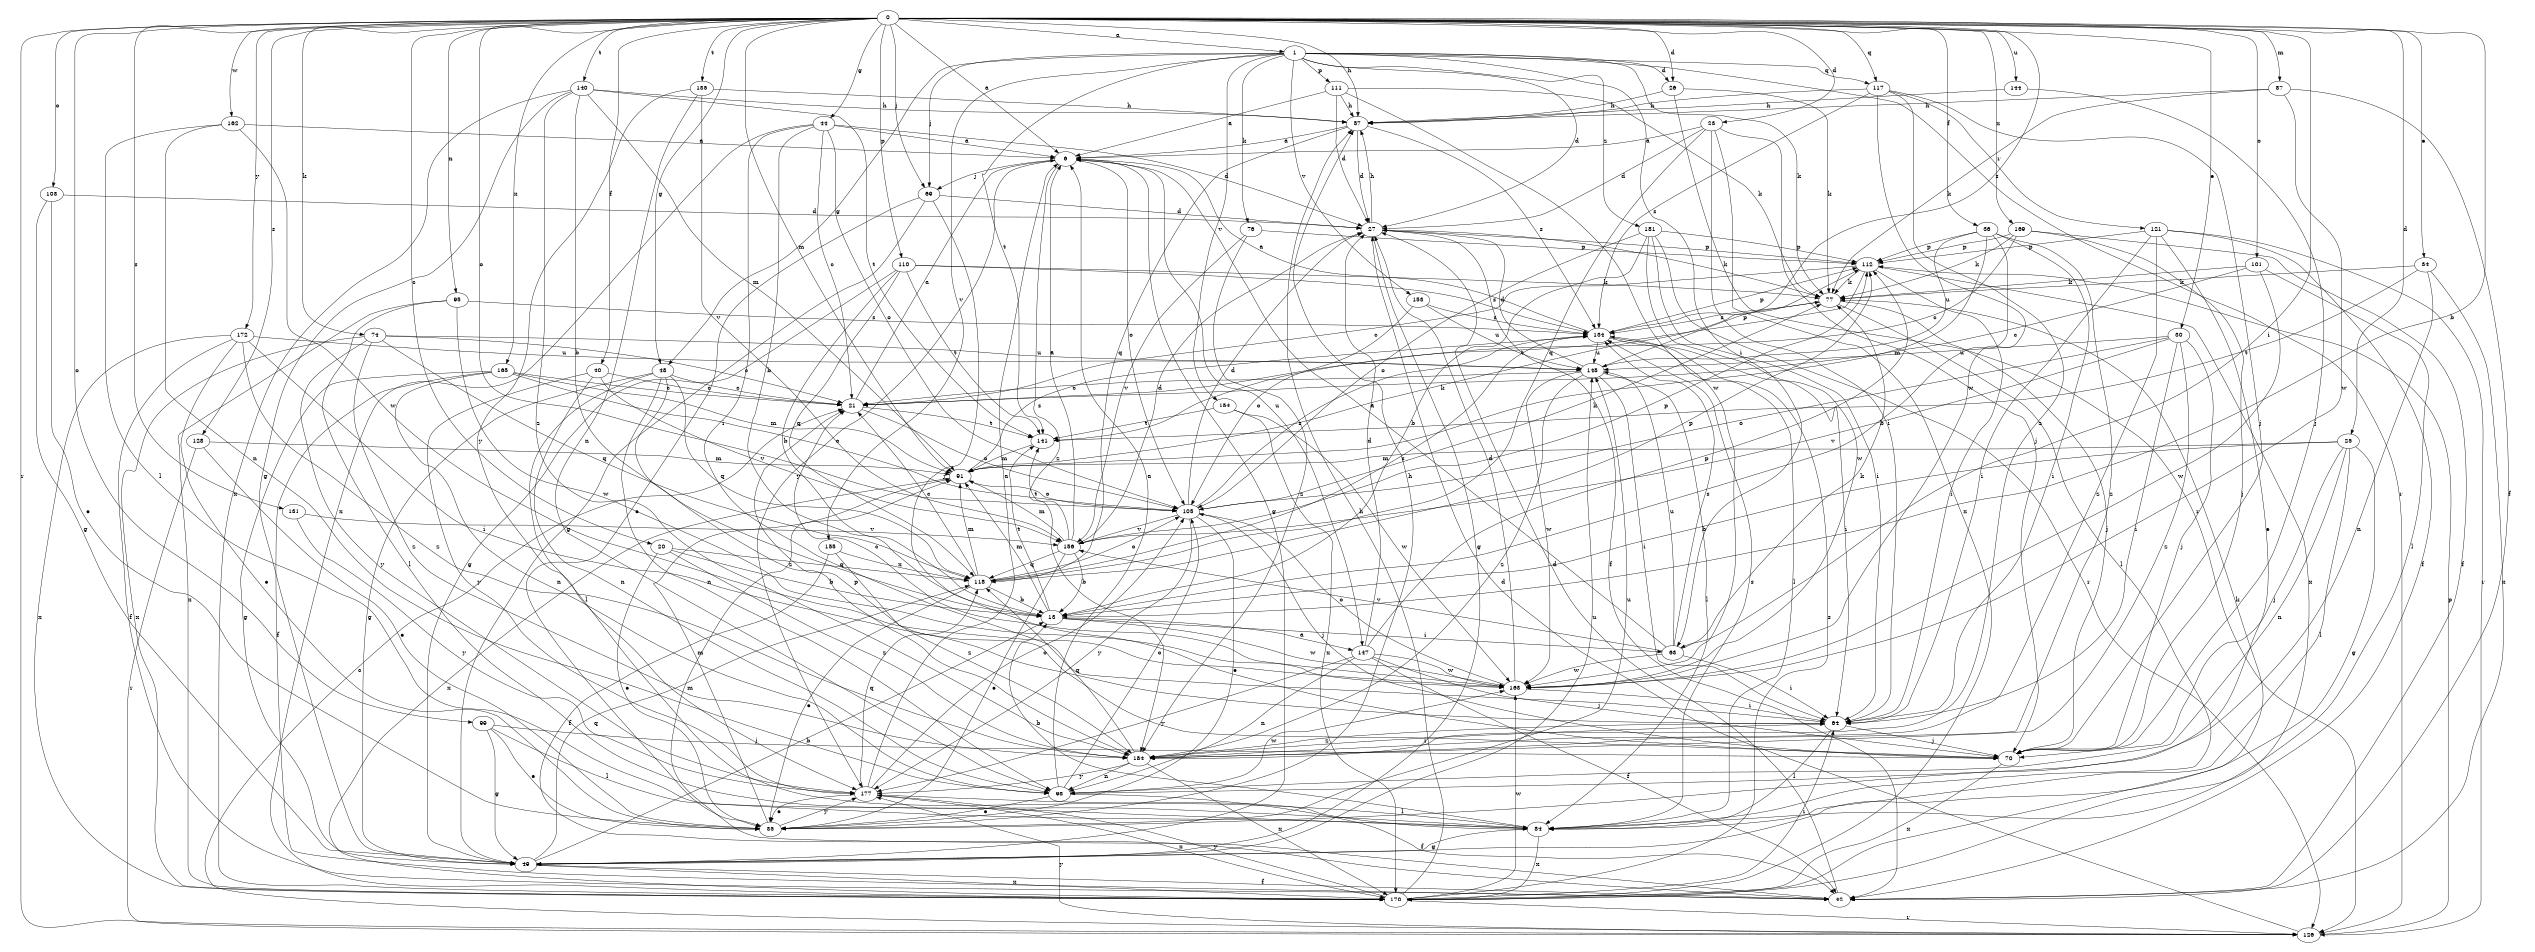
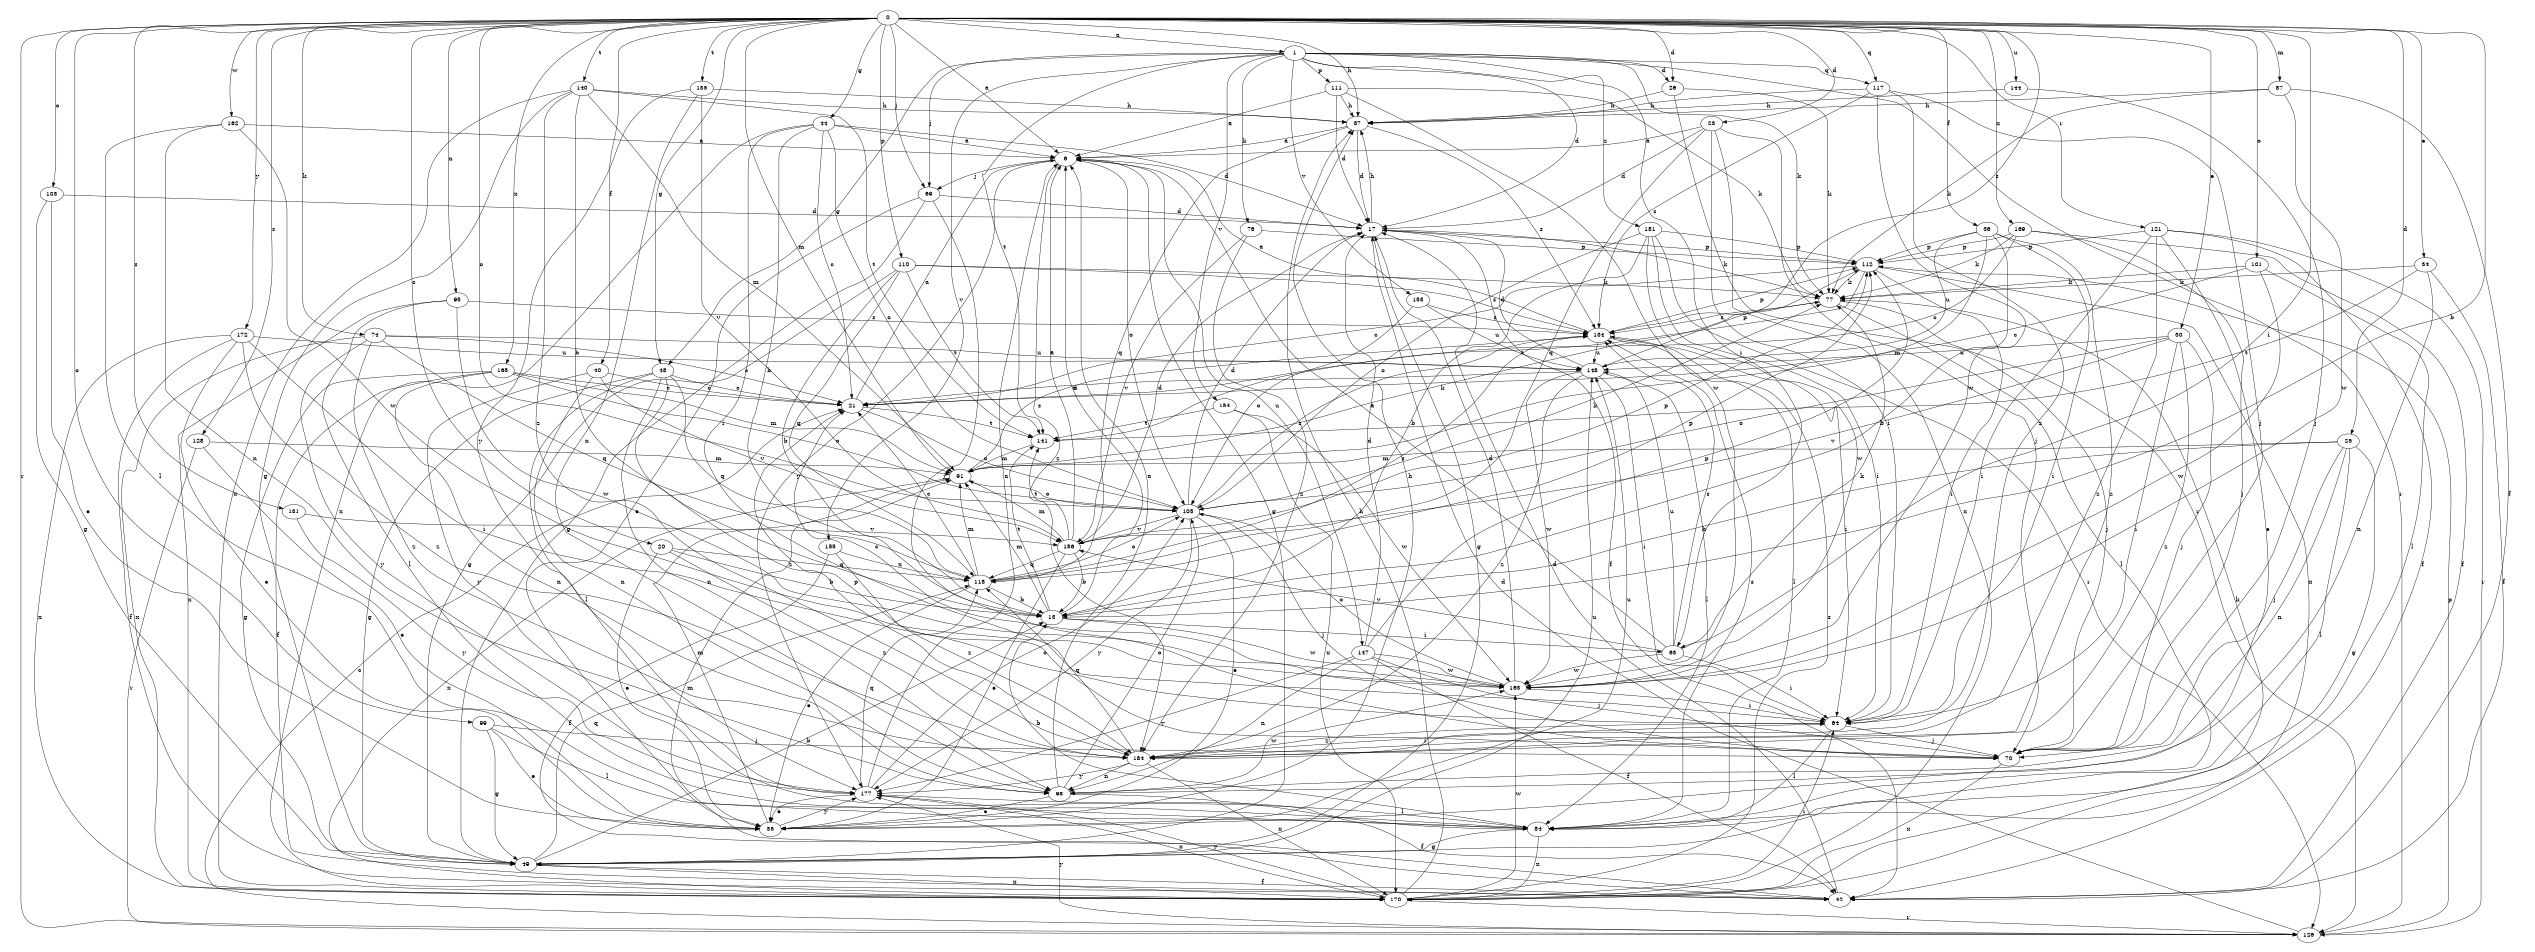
(2006, 176) -> (1911, 33)
(1372, 230) -> (1372, 230)
(2504, 582) -> (2504, 582)
(1278, 633) -> (1089, 415)
